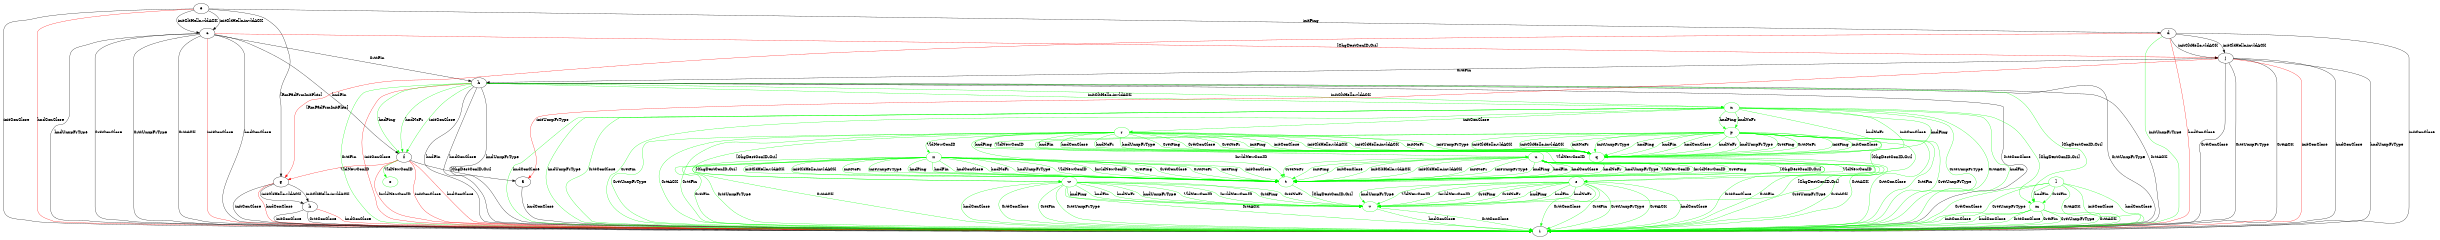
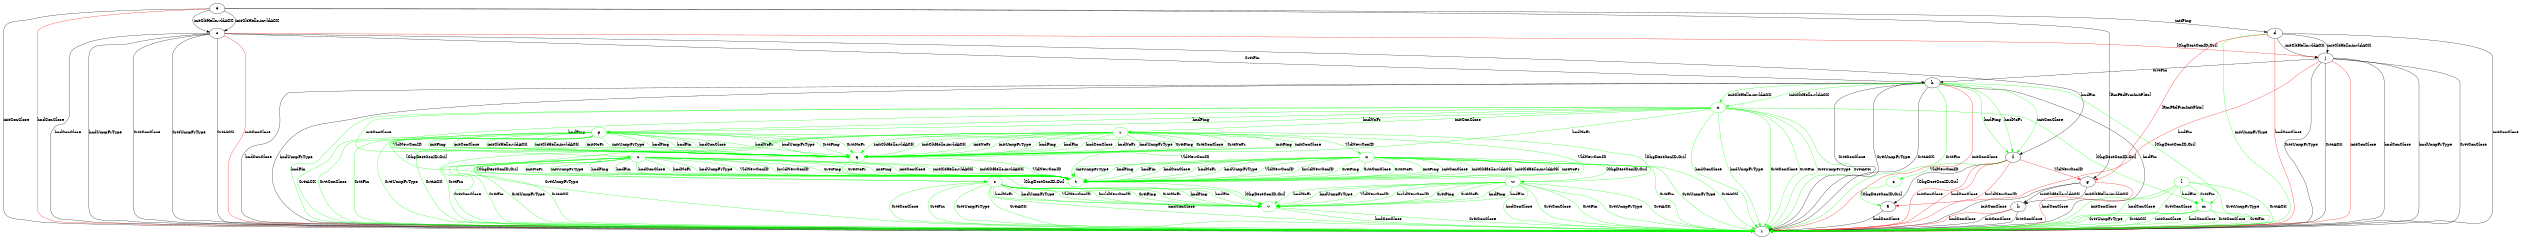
(553, 120) -> (2186, 132)
(1252, 157) -> (1593, 157)
none -> (1861, 193)
